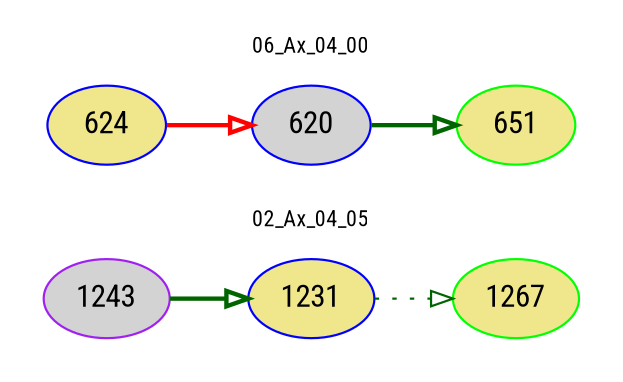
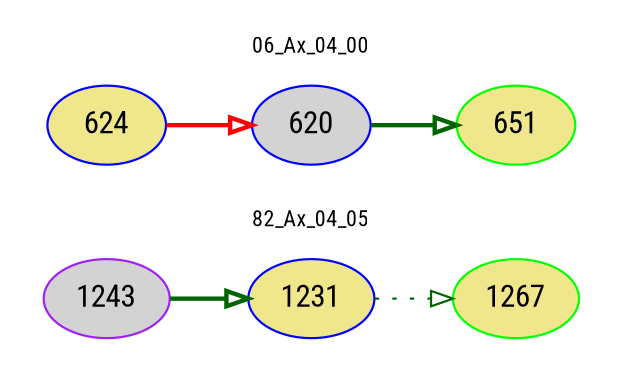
(311, 221) -> (311, 221)
